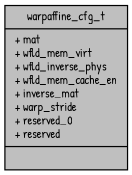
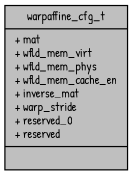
(61, 67) -> (56, 67)
